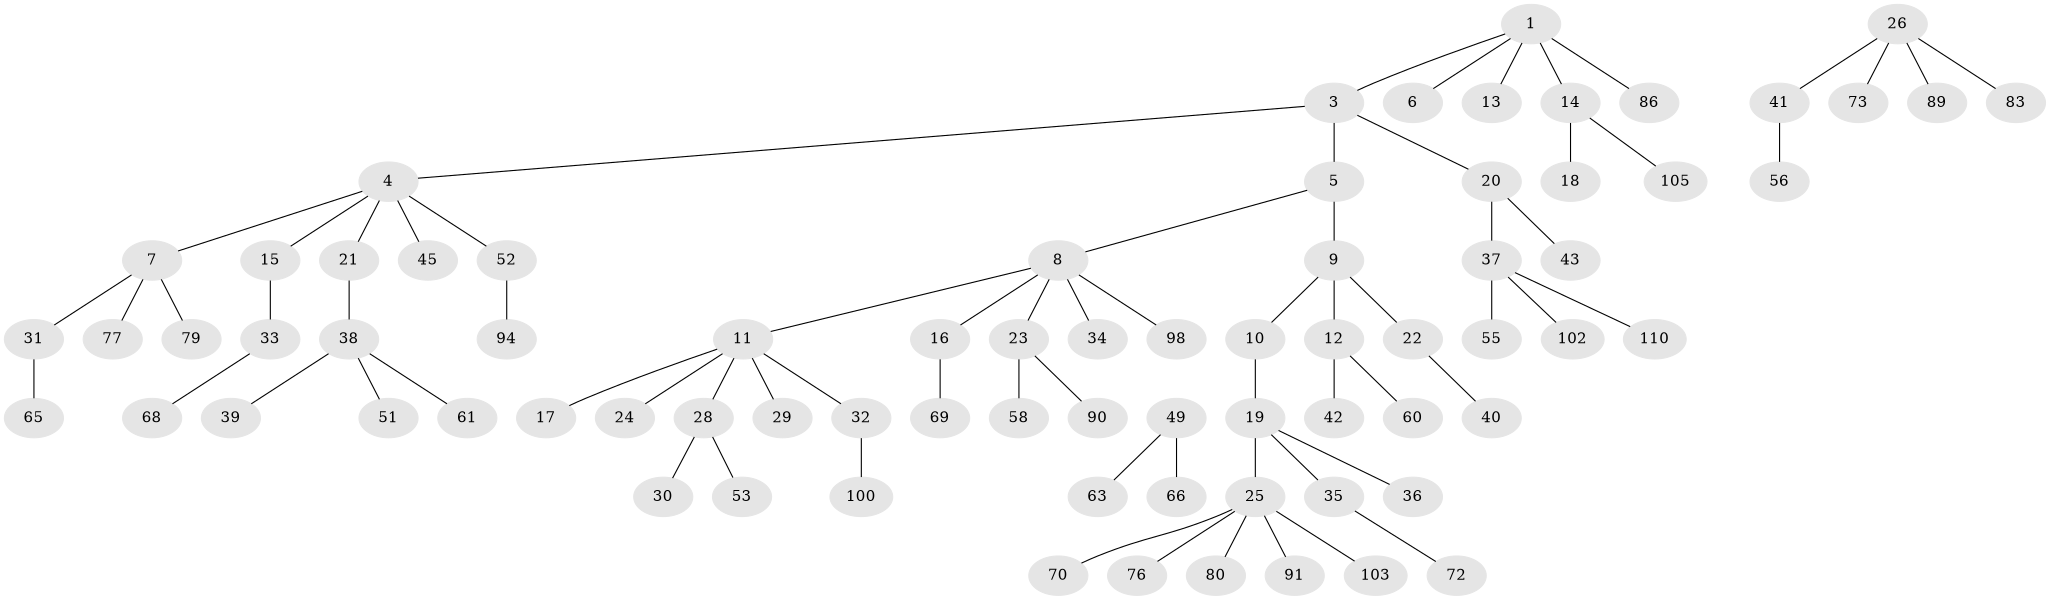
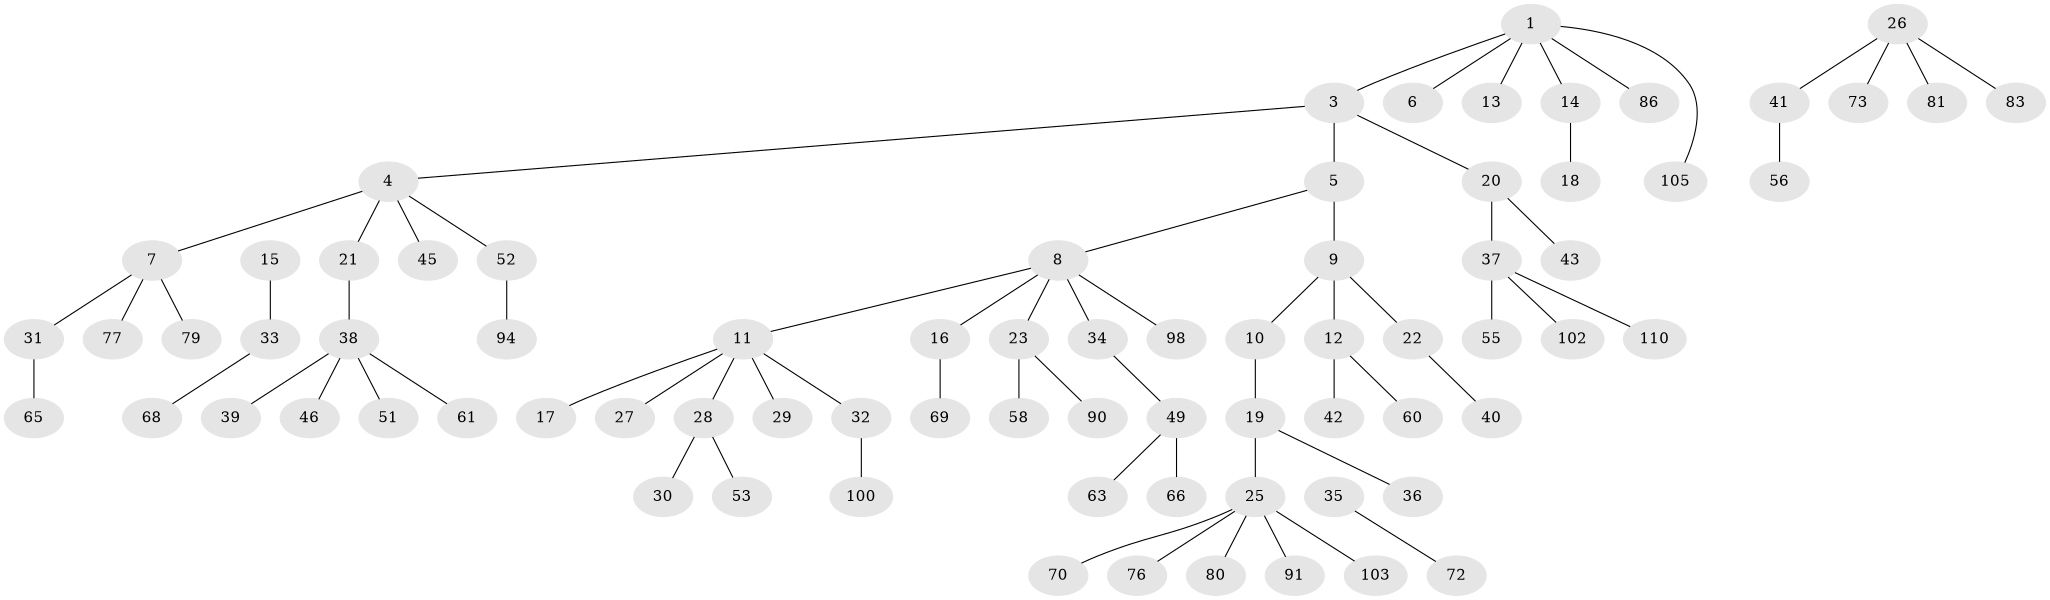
(1937, 103) -> (1937, 103)
(1623, 142) -> (1667, 62)
(329, 221) -> none
none -> (1137, 379)
none -> (310, 418)
(625, 418) -> (625, 418)
(1295, 457) -> none
